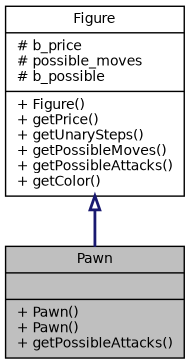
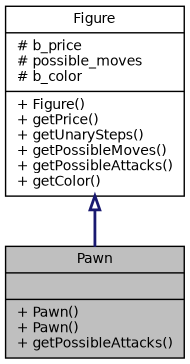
(61, 77) -> (50, 77)
